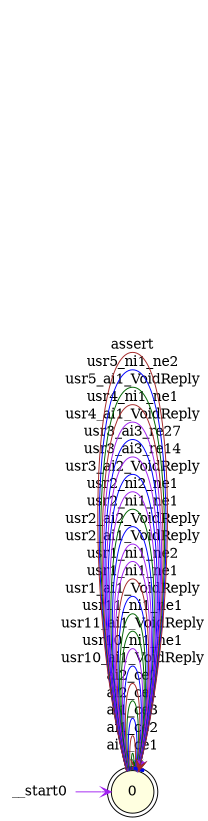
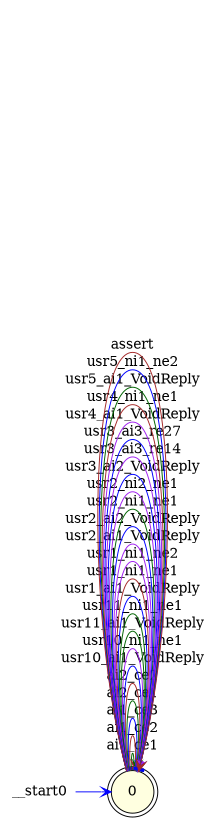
(88, 792) -> (88, 792)
